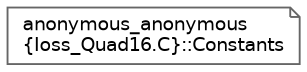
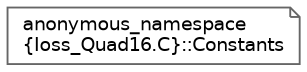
(154, 36) -> (154, 36)
